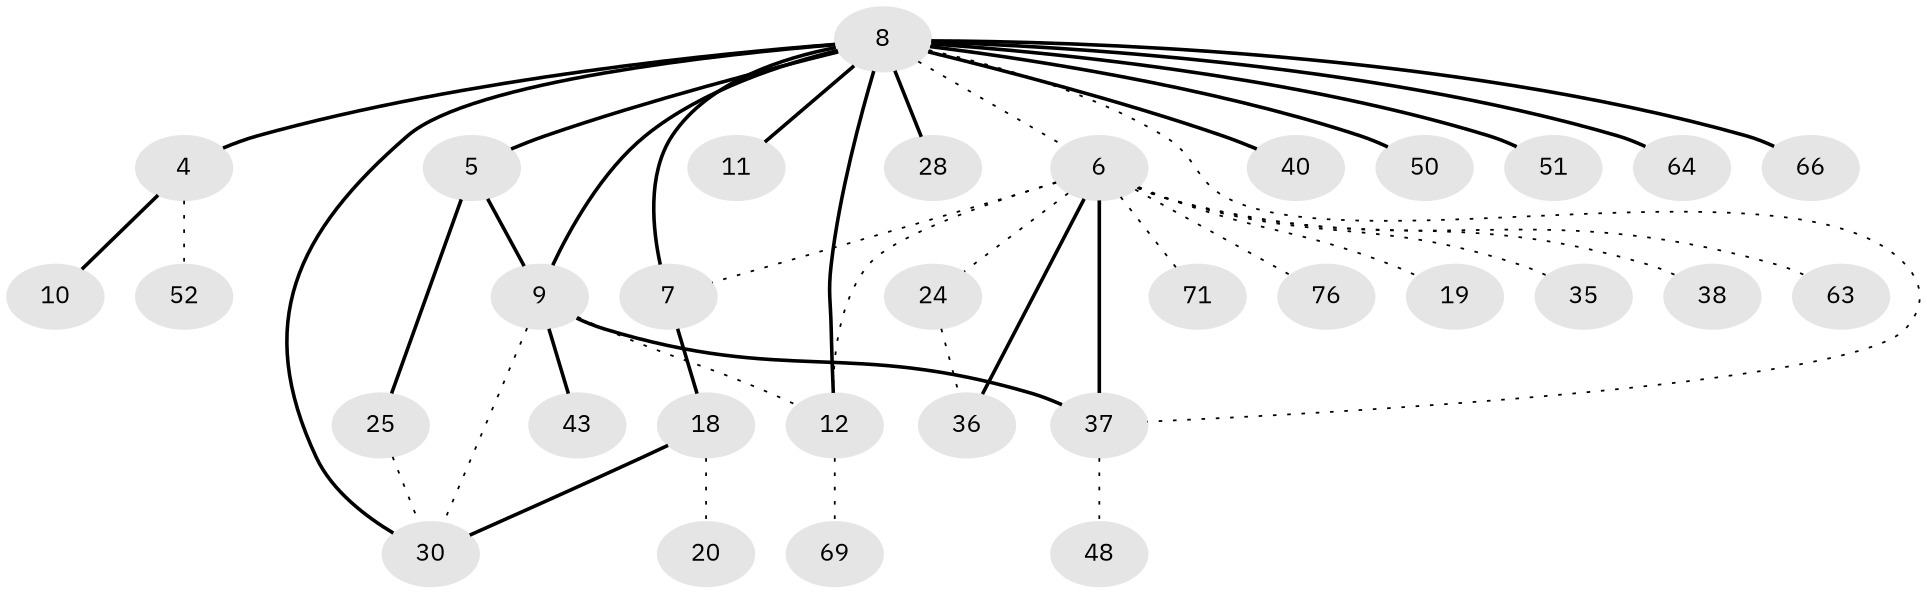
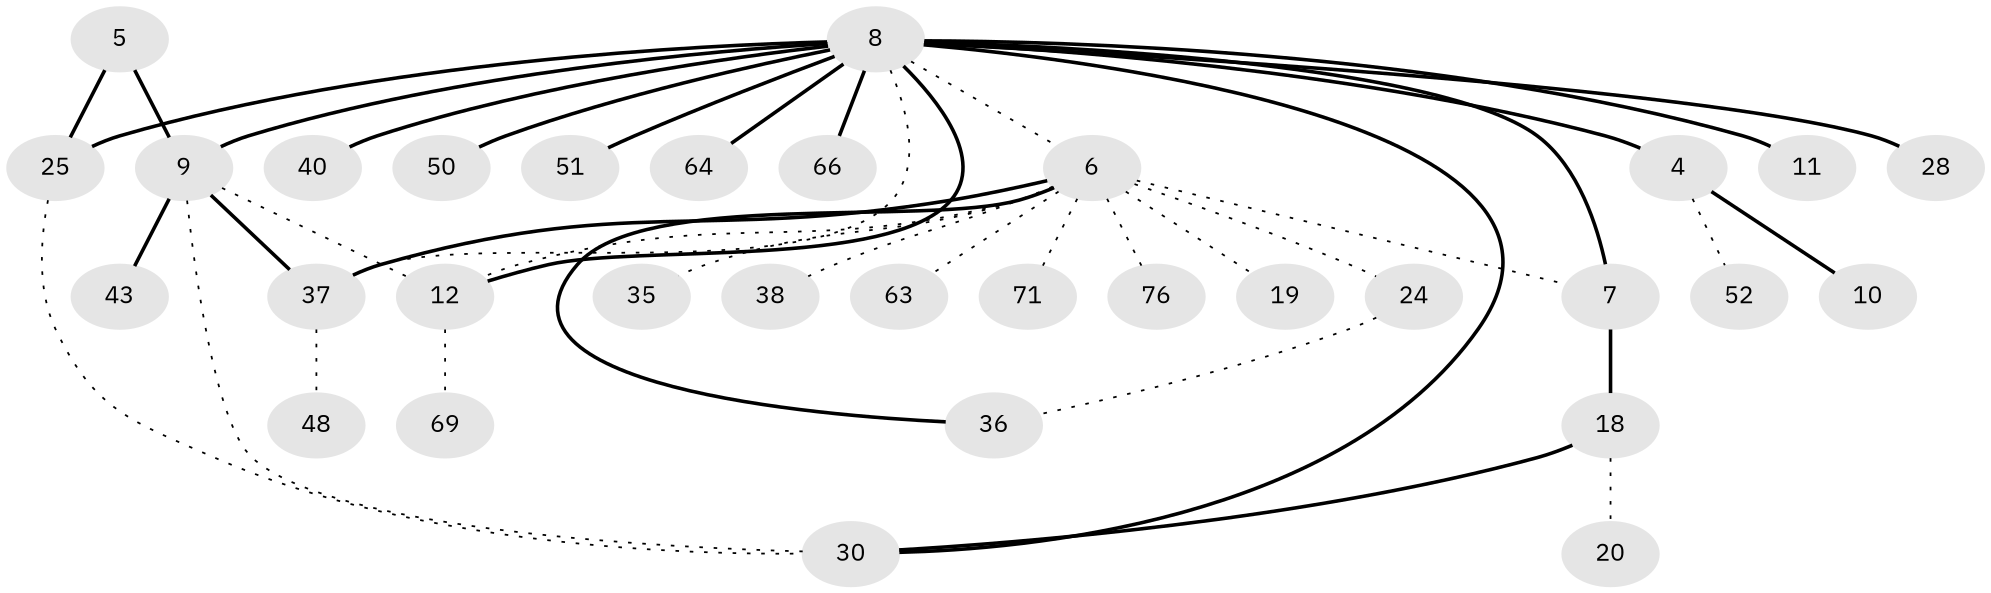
(673, 96) -> (456, 70)
